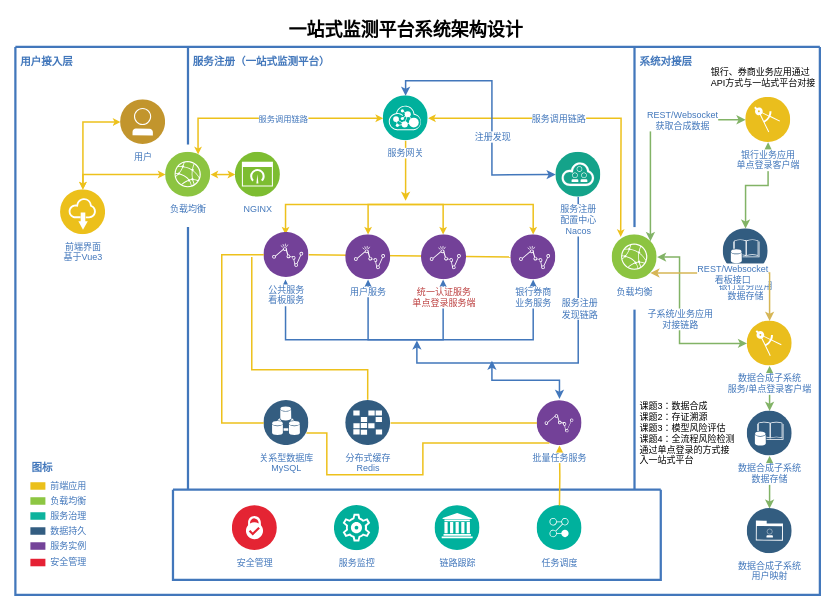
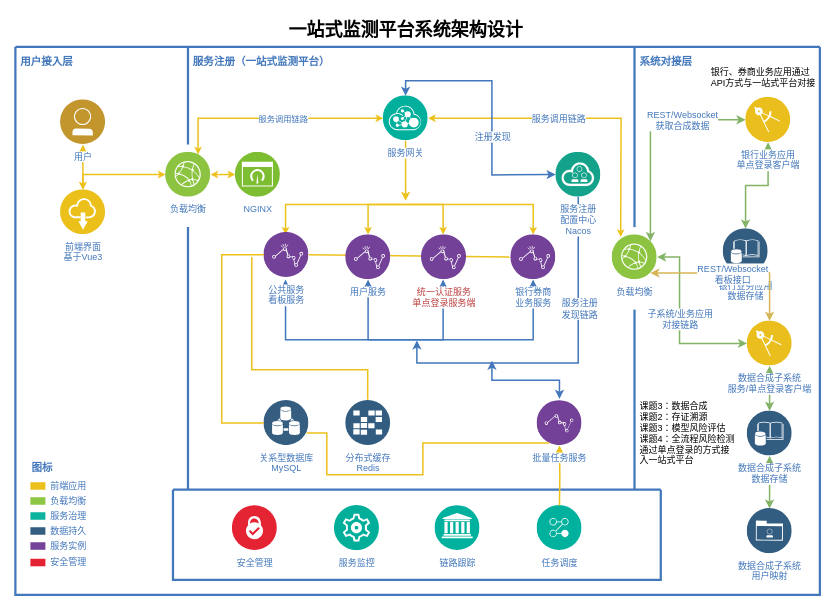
(143, 122) -> (83, 122)
(464, 423) -> none
